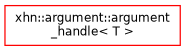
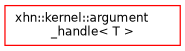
(93, 25) -> (93, 25)
